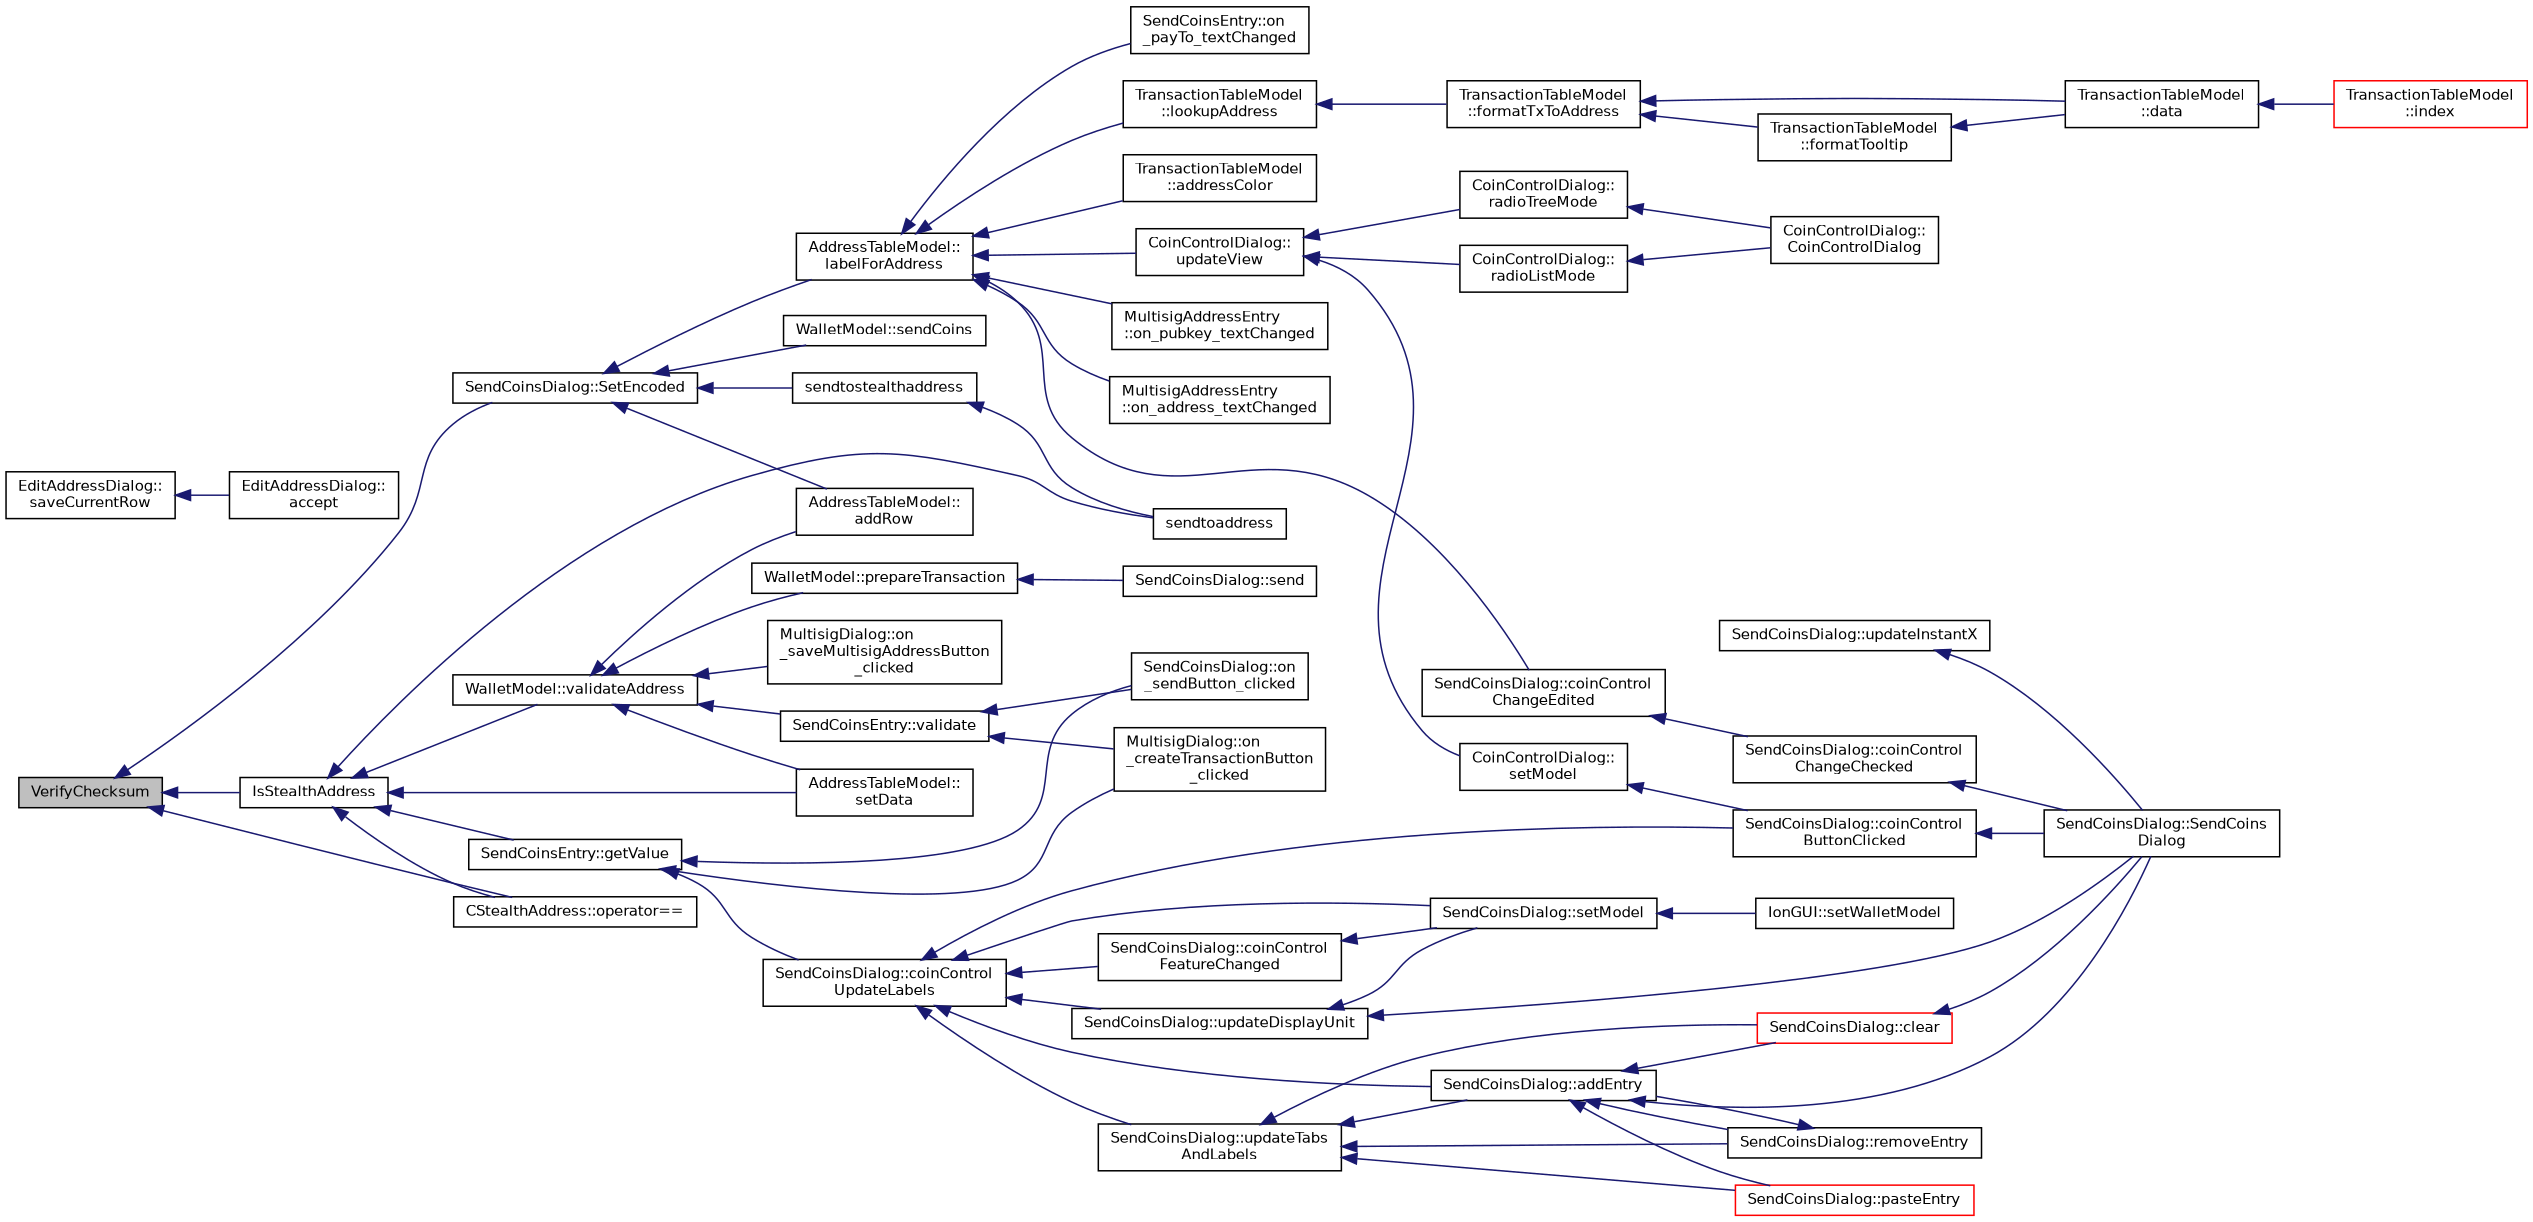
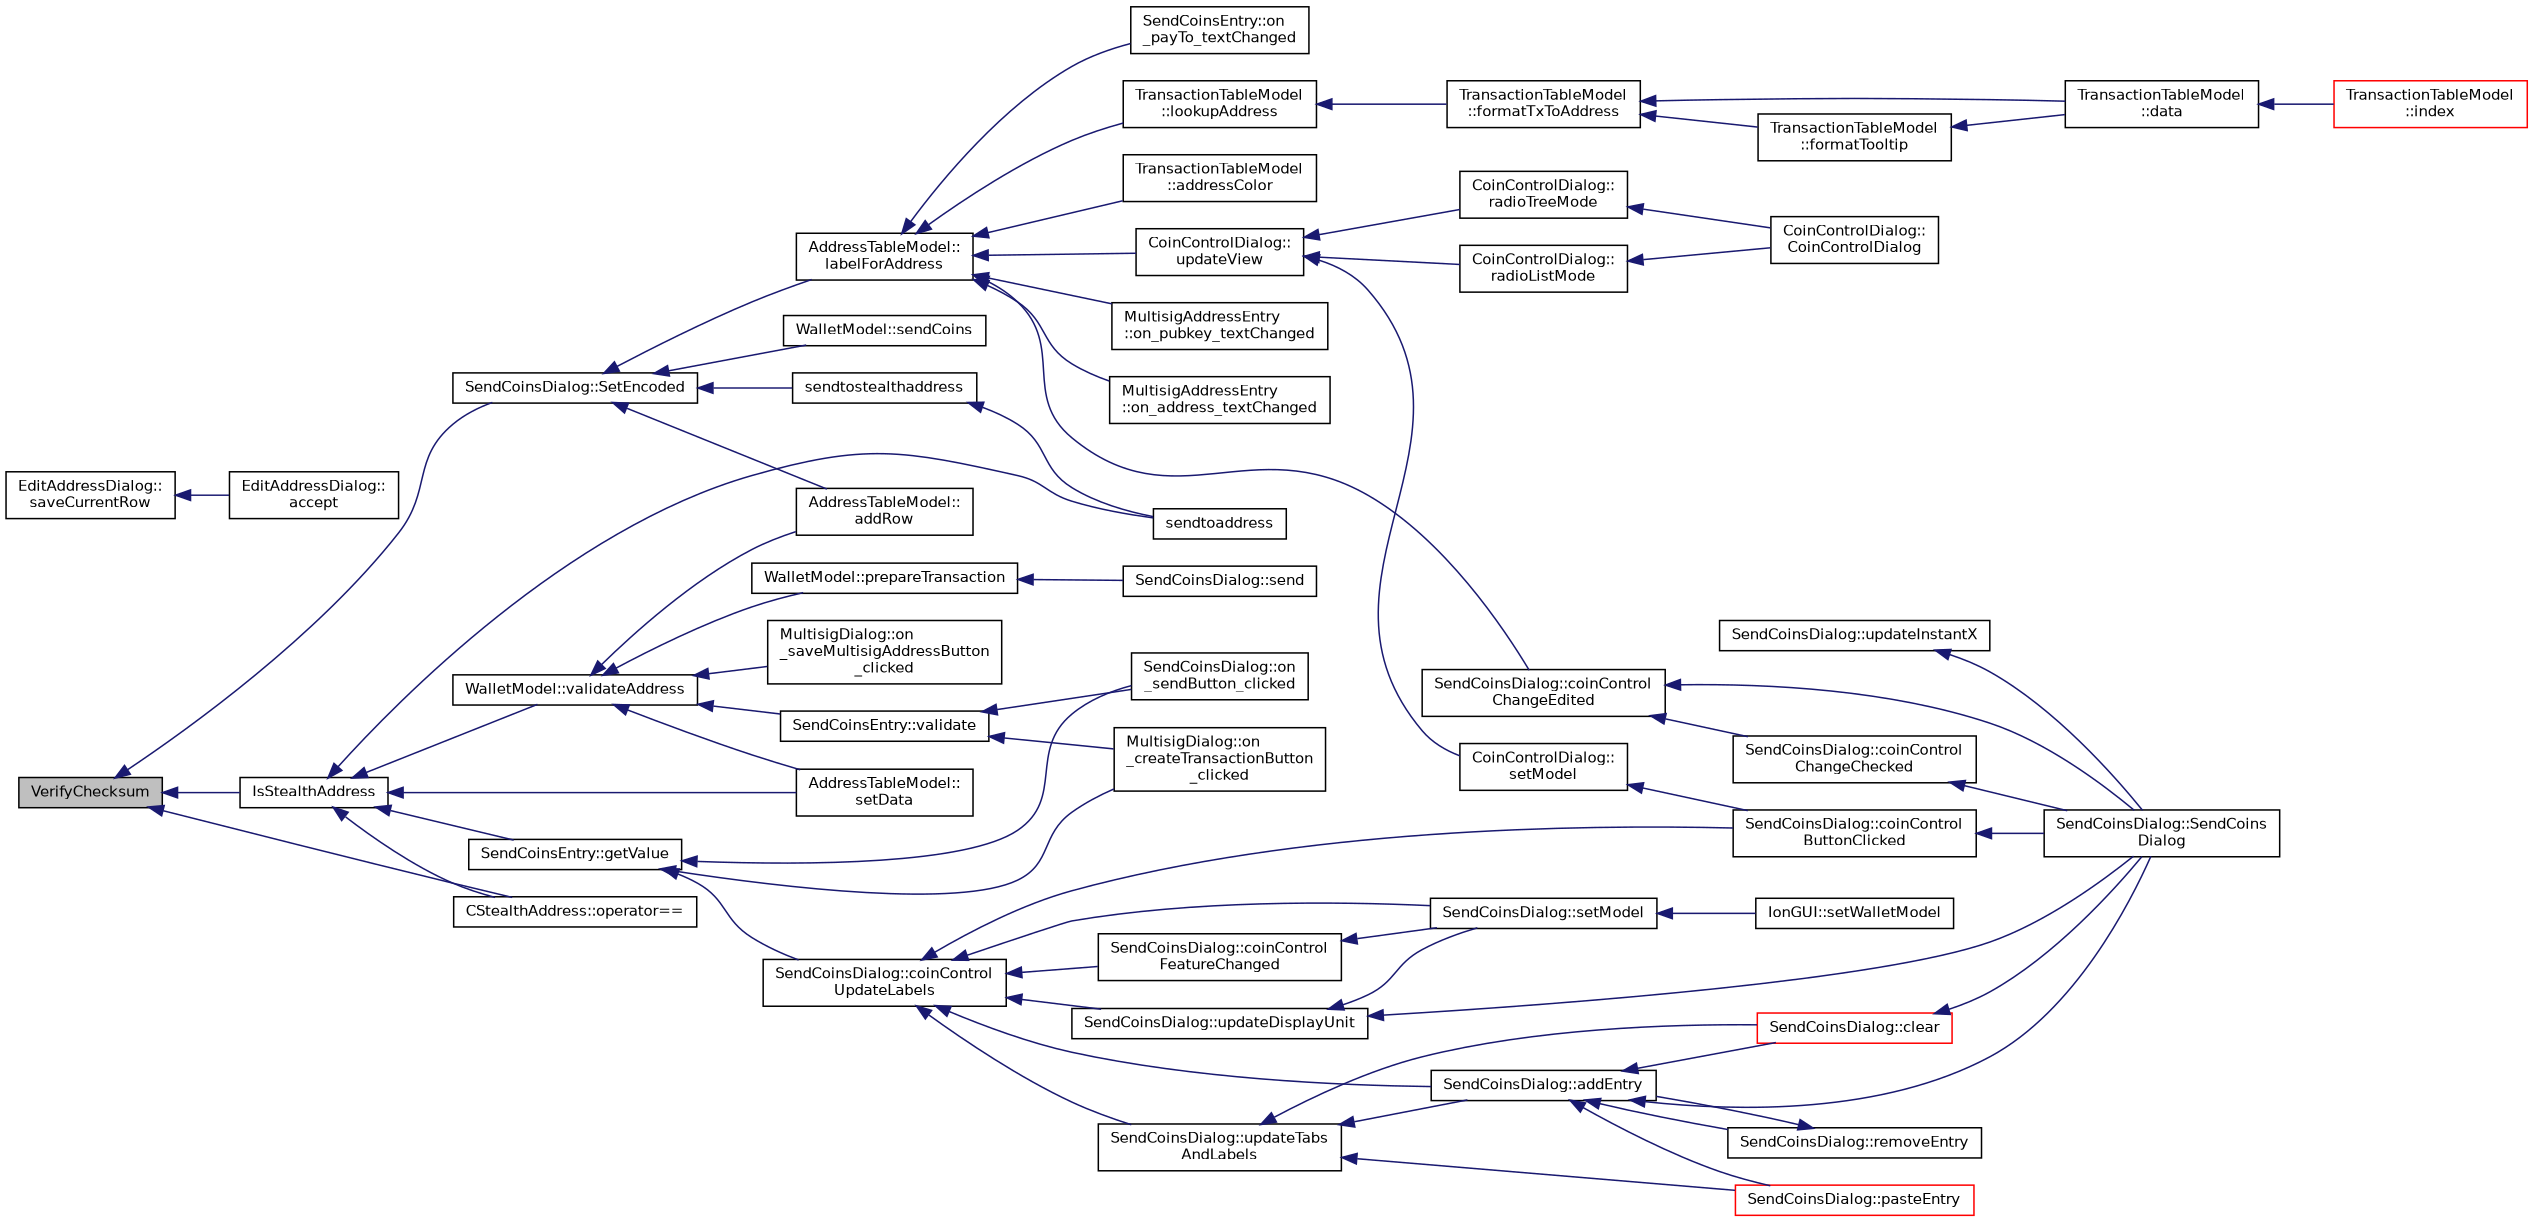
none -> (1921, 705)
(1542, 1145) -> none
